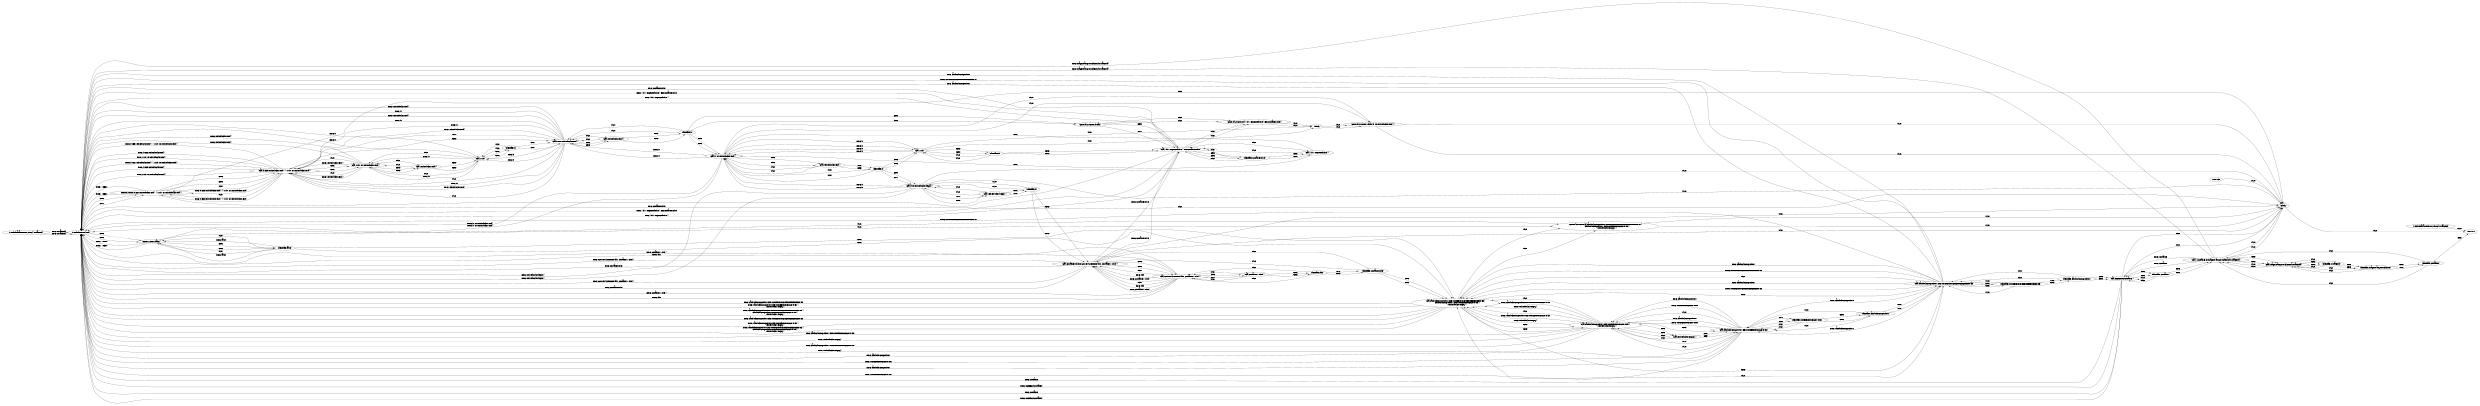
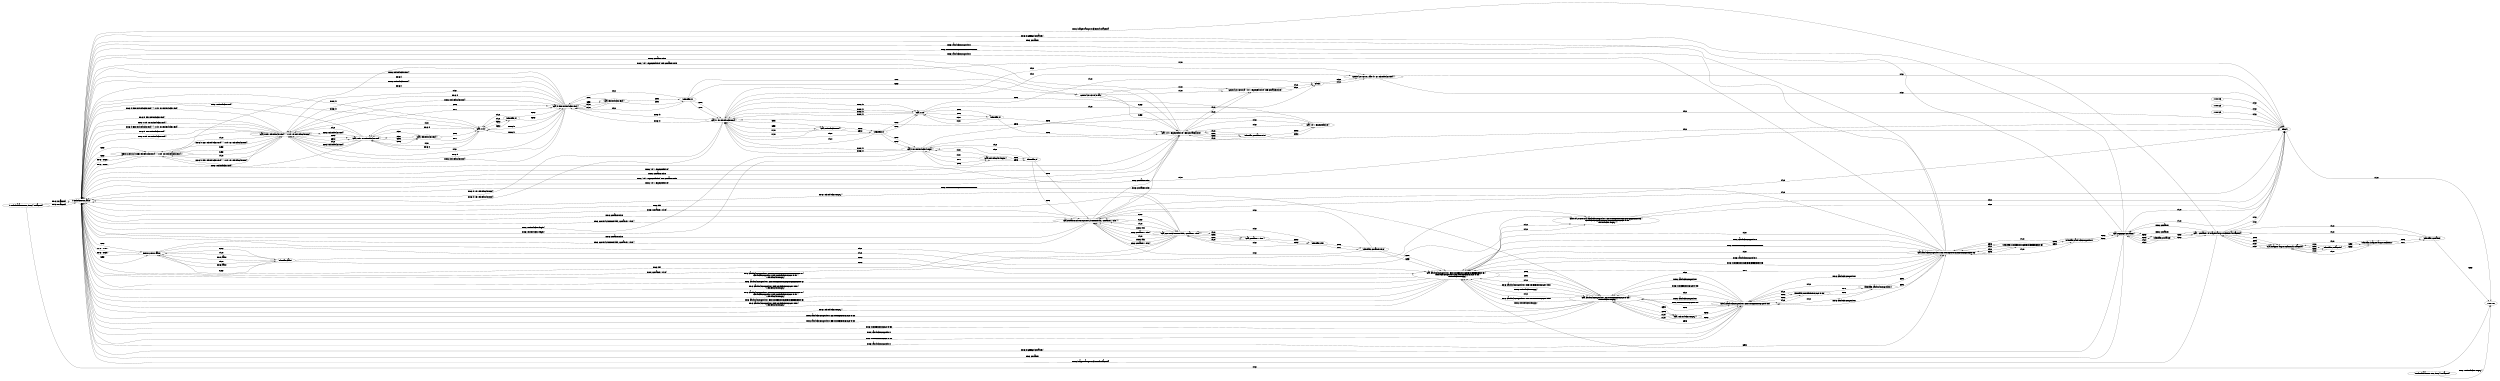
none -> (2217, 106)
none -> (2217, 112)
(2460, 228) -> (2471, 371)
(81, 232) -> (81, 201)
(2122, 279) -> (2124, 234)
(1743, 330) -> (1745, 304)
none -> (1213, 368)
